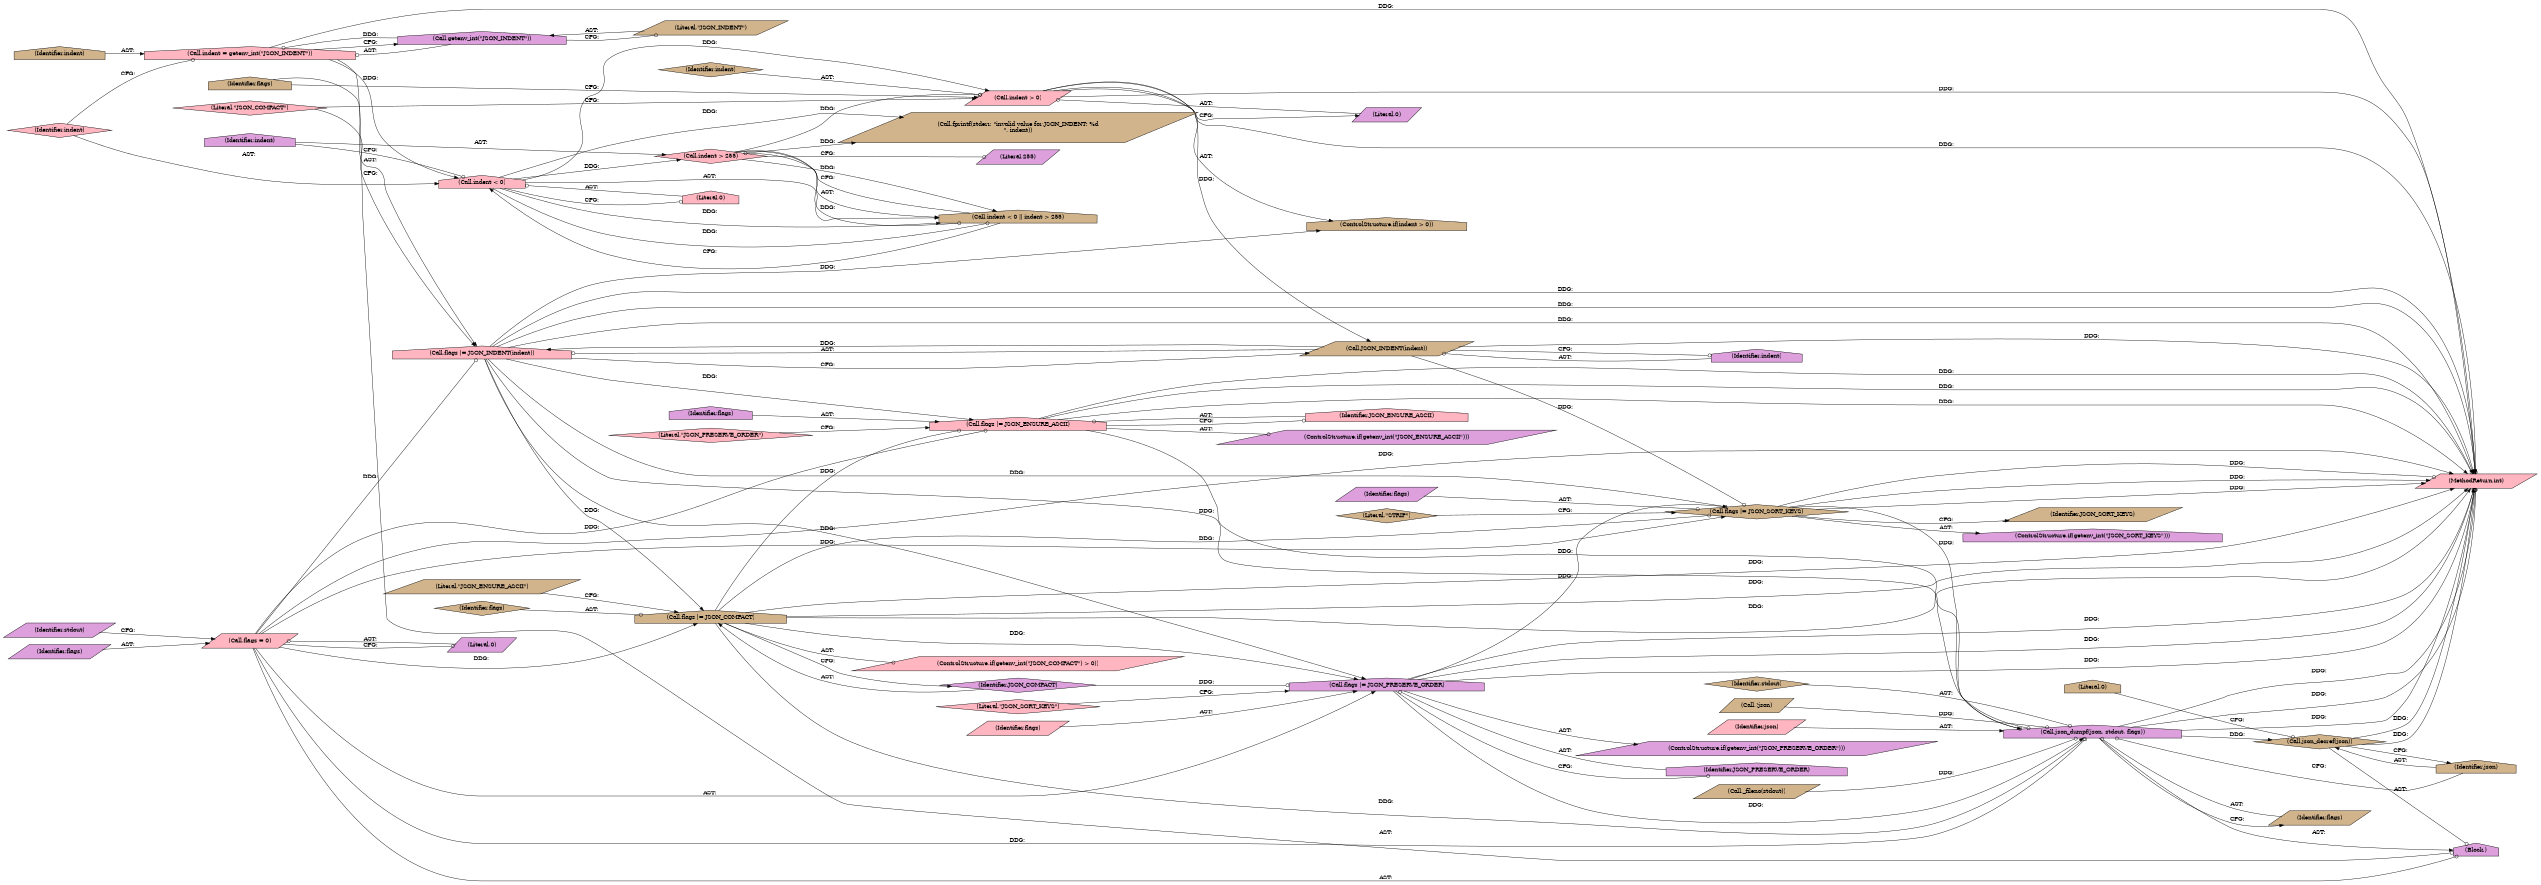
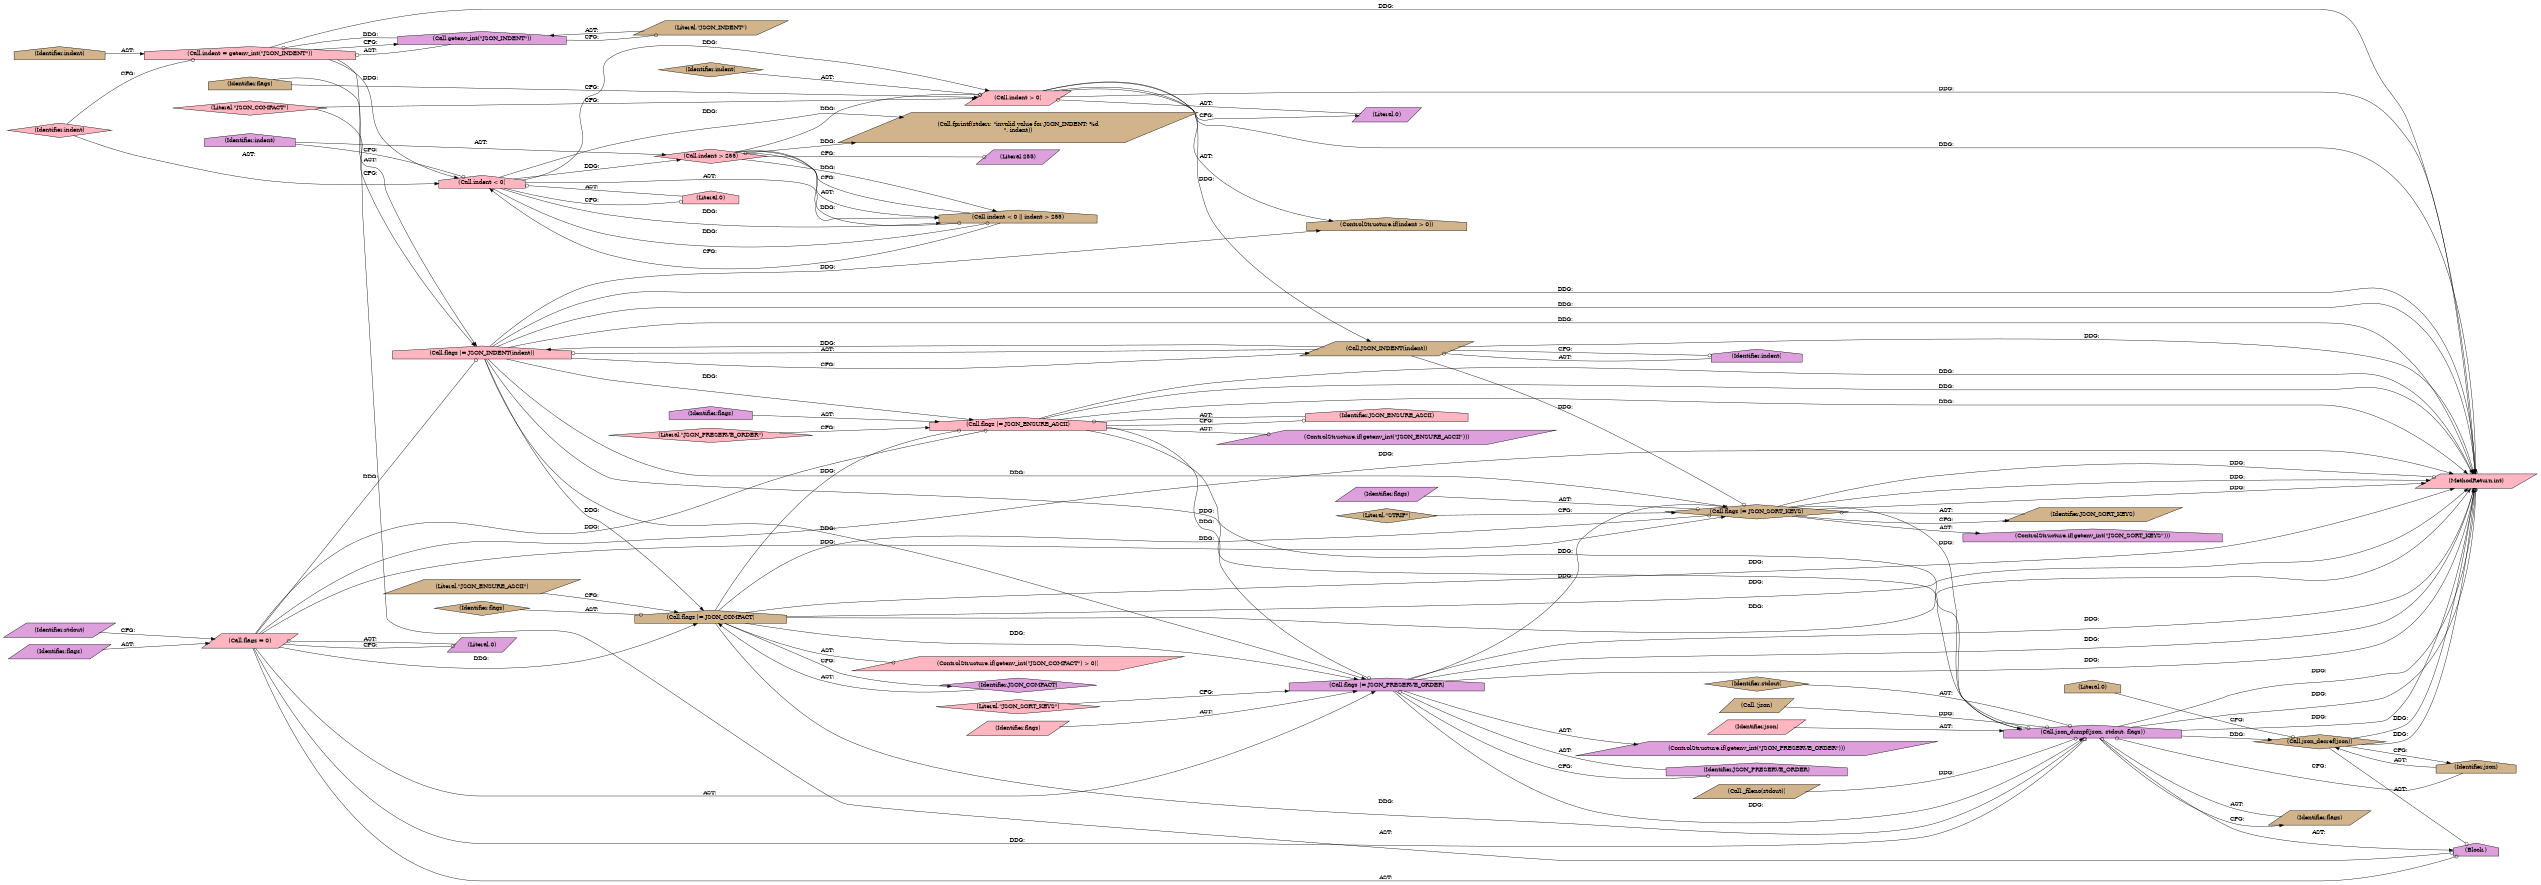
none -> (1934, 513)
(1191, 685) -> (1221, 565)
